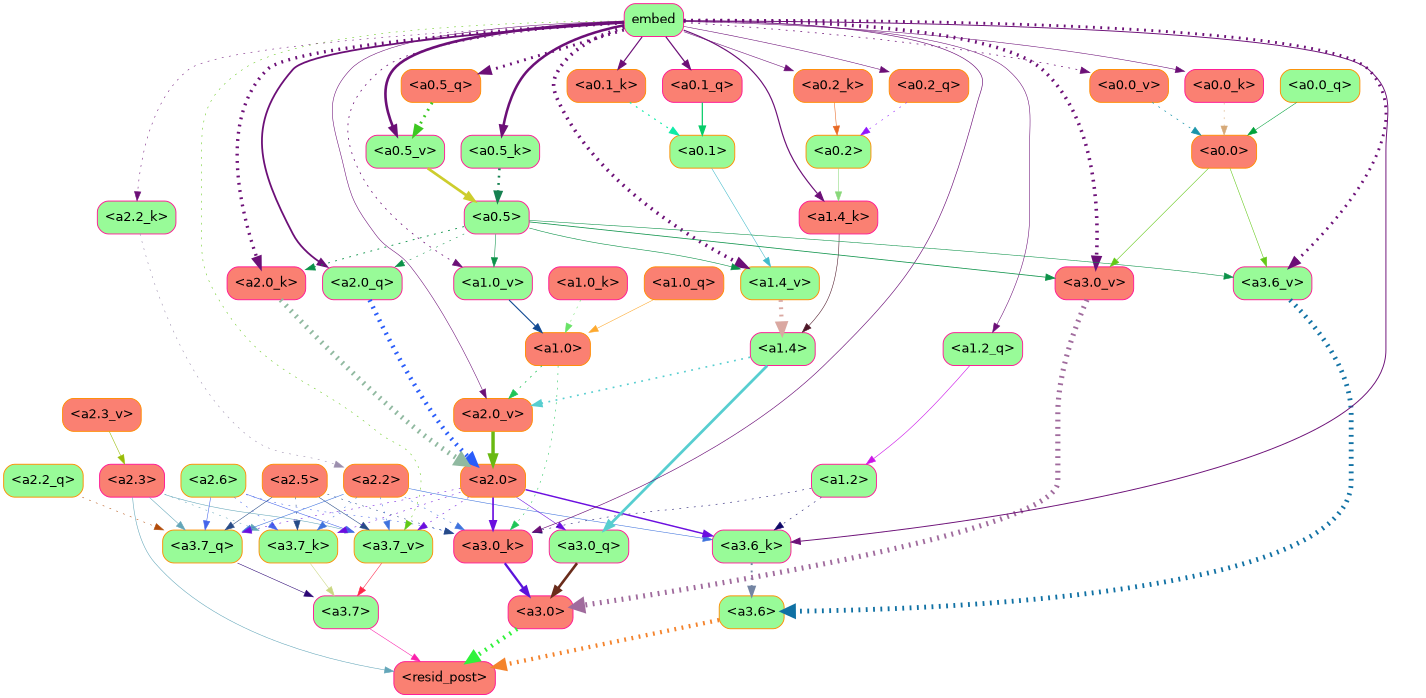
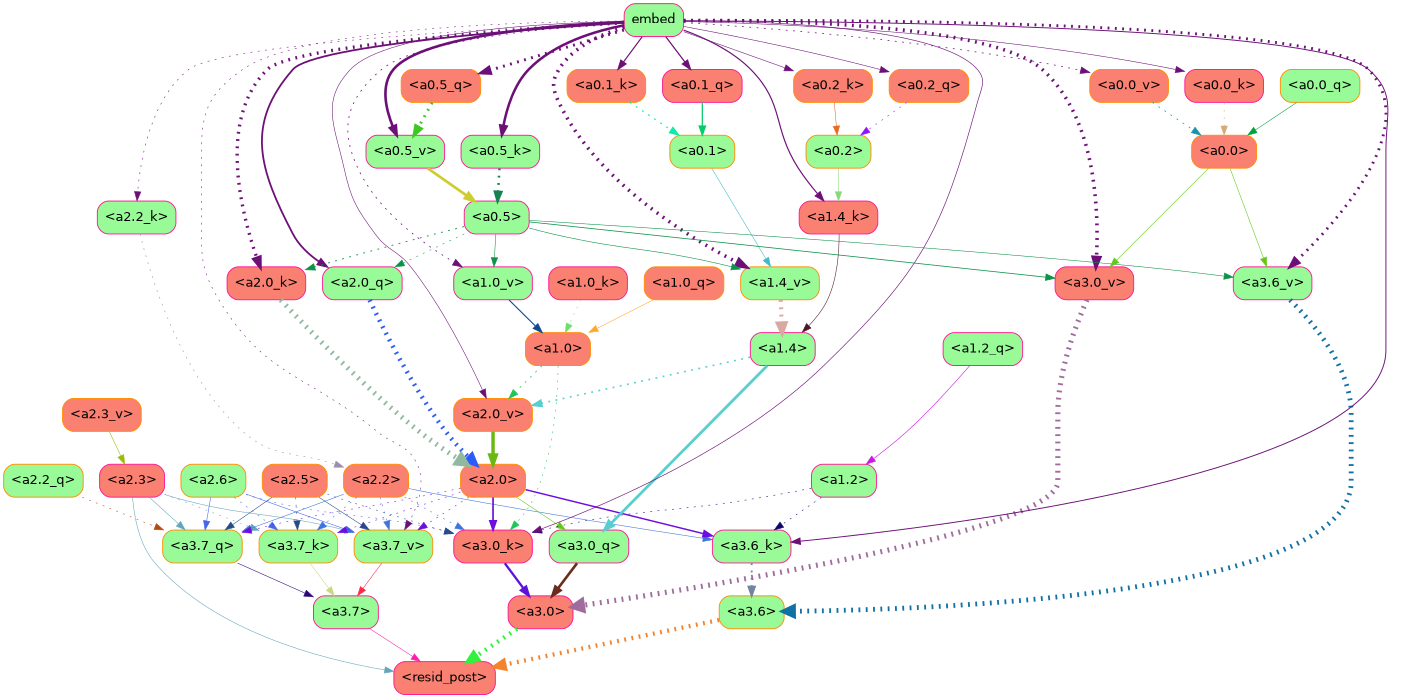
(993, 61) -> none
(202, 146) -> (202, 146)
(537, 511) -> (537, 511)
